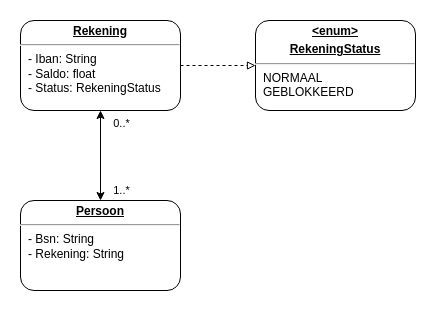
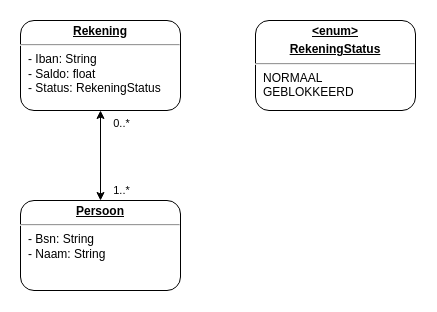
(214, 66) -> none
(73, 222) -> (61, 222)
